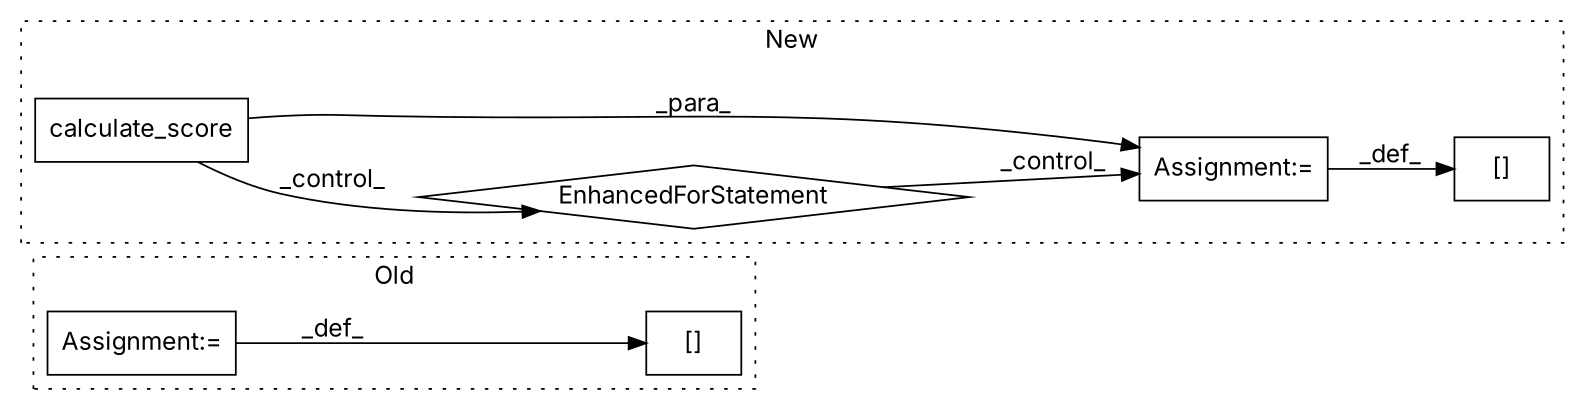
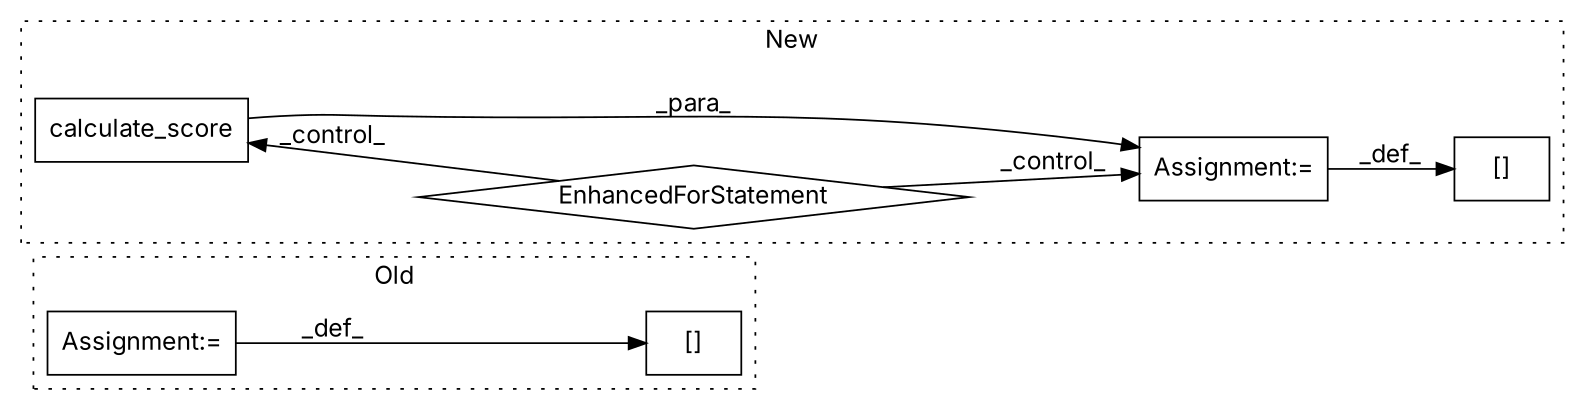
(357, 206) -> (413, 163)
